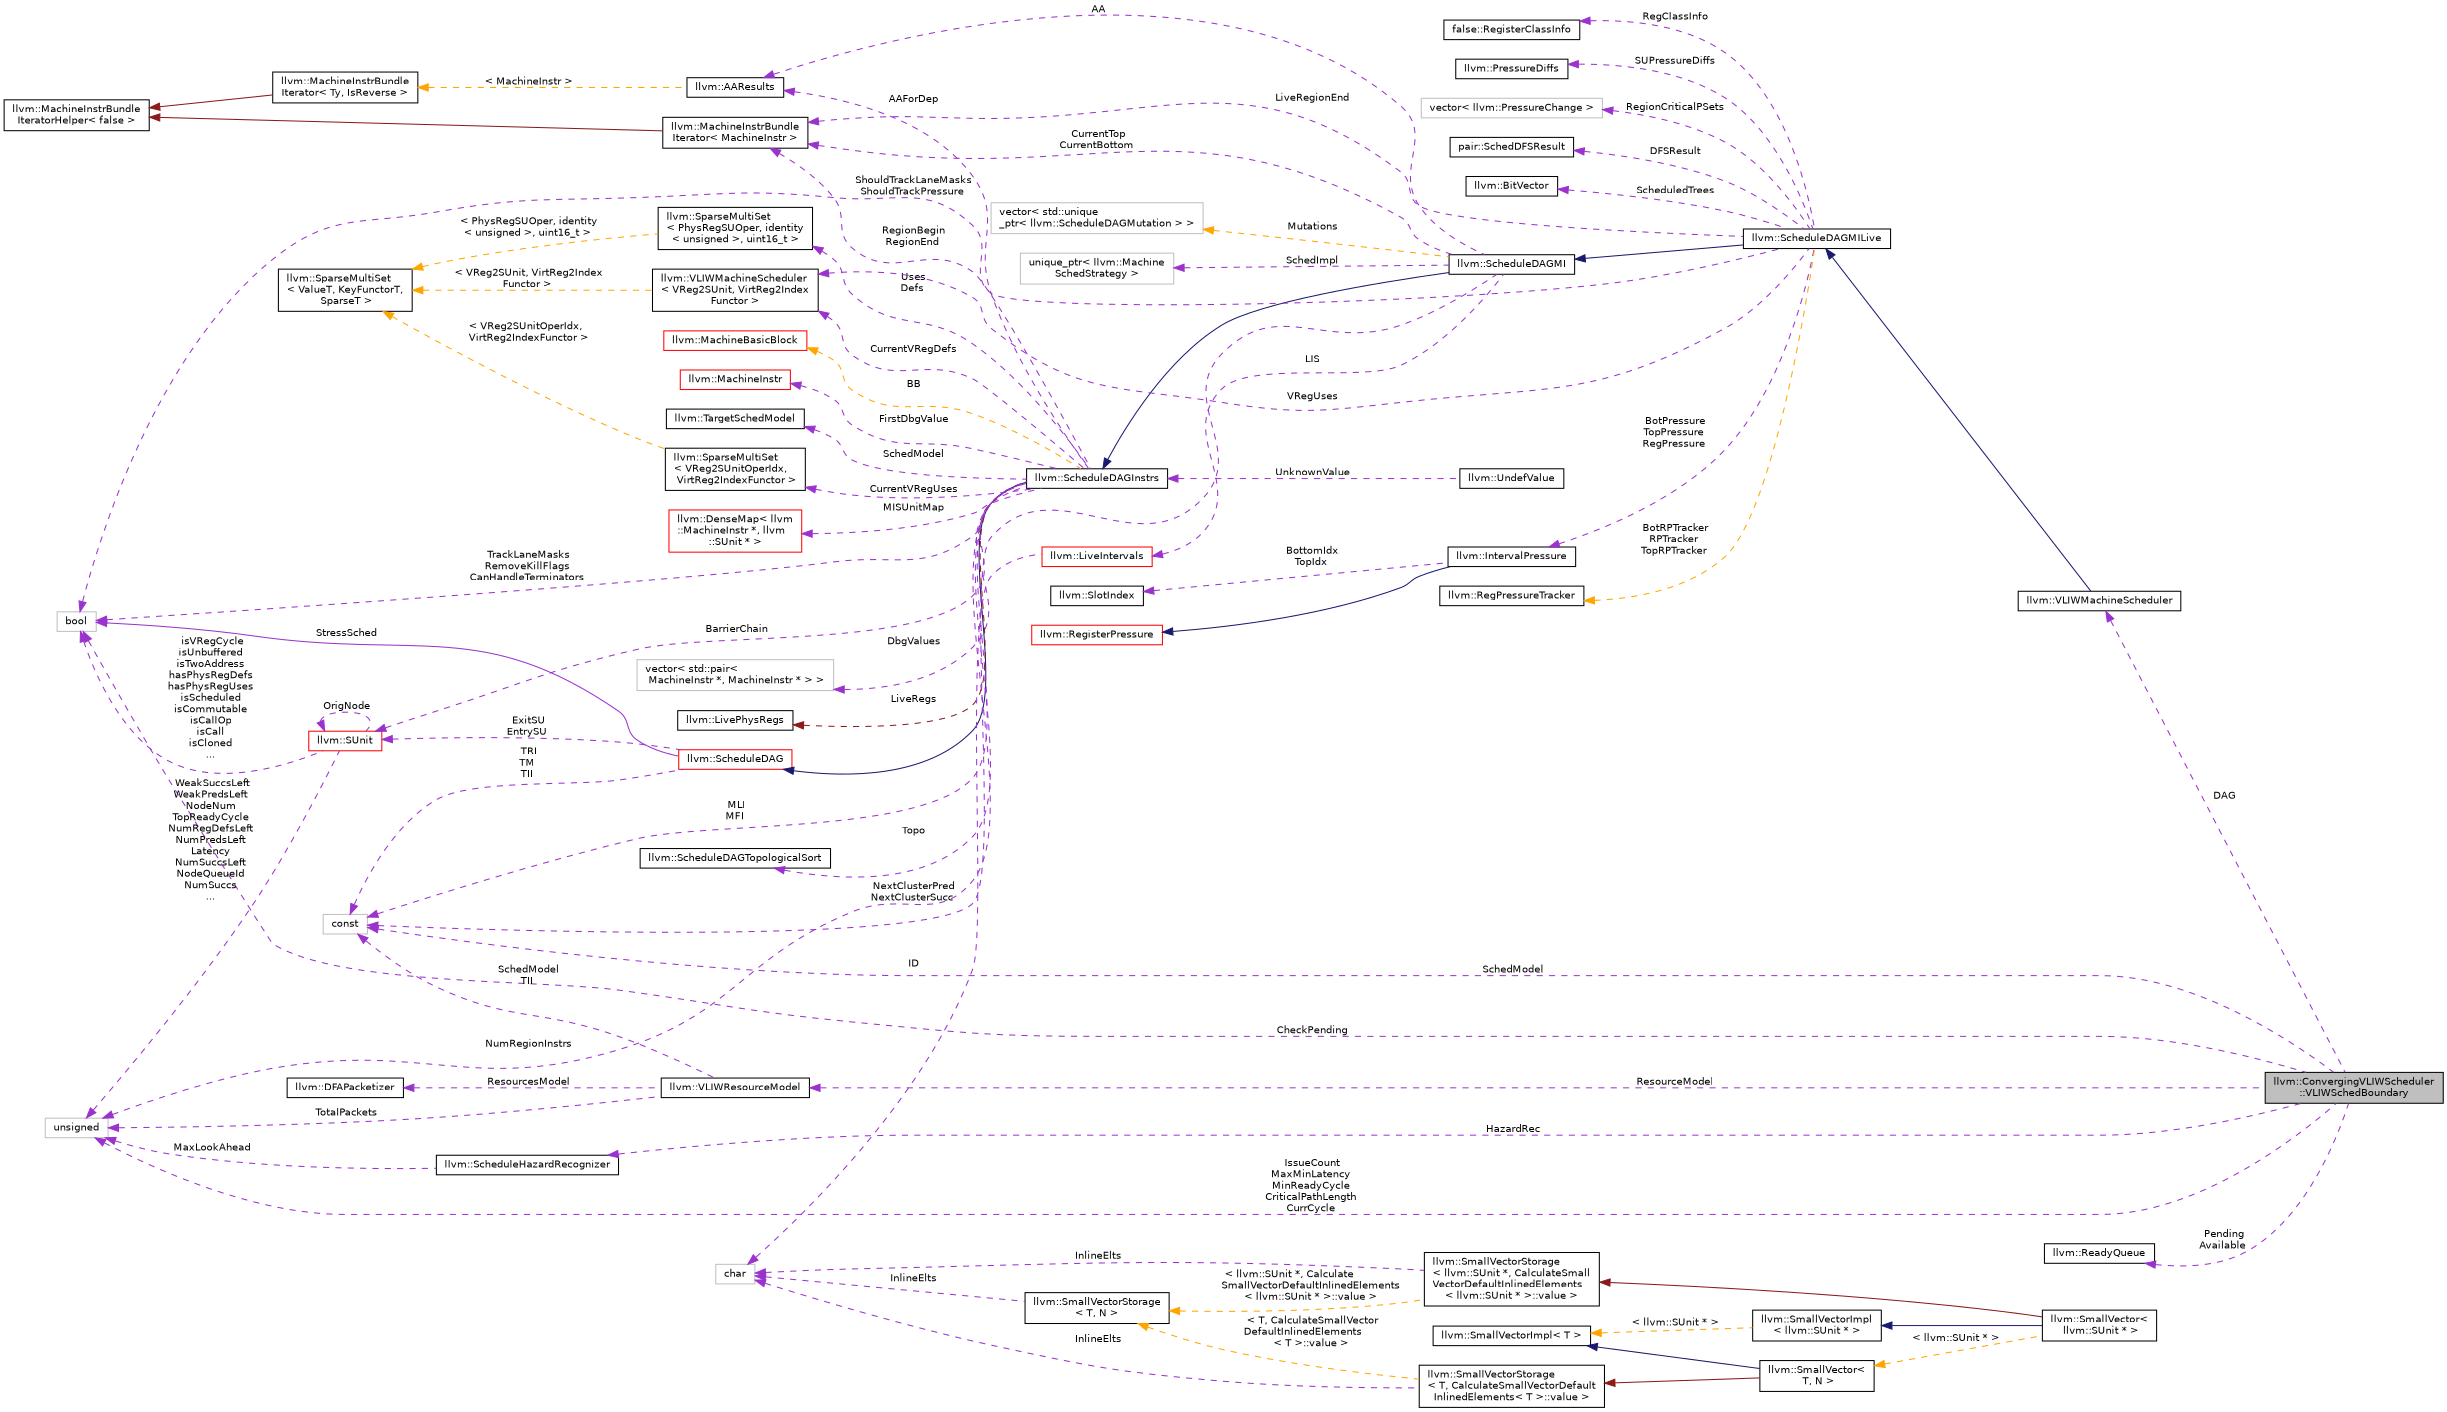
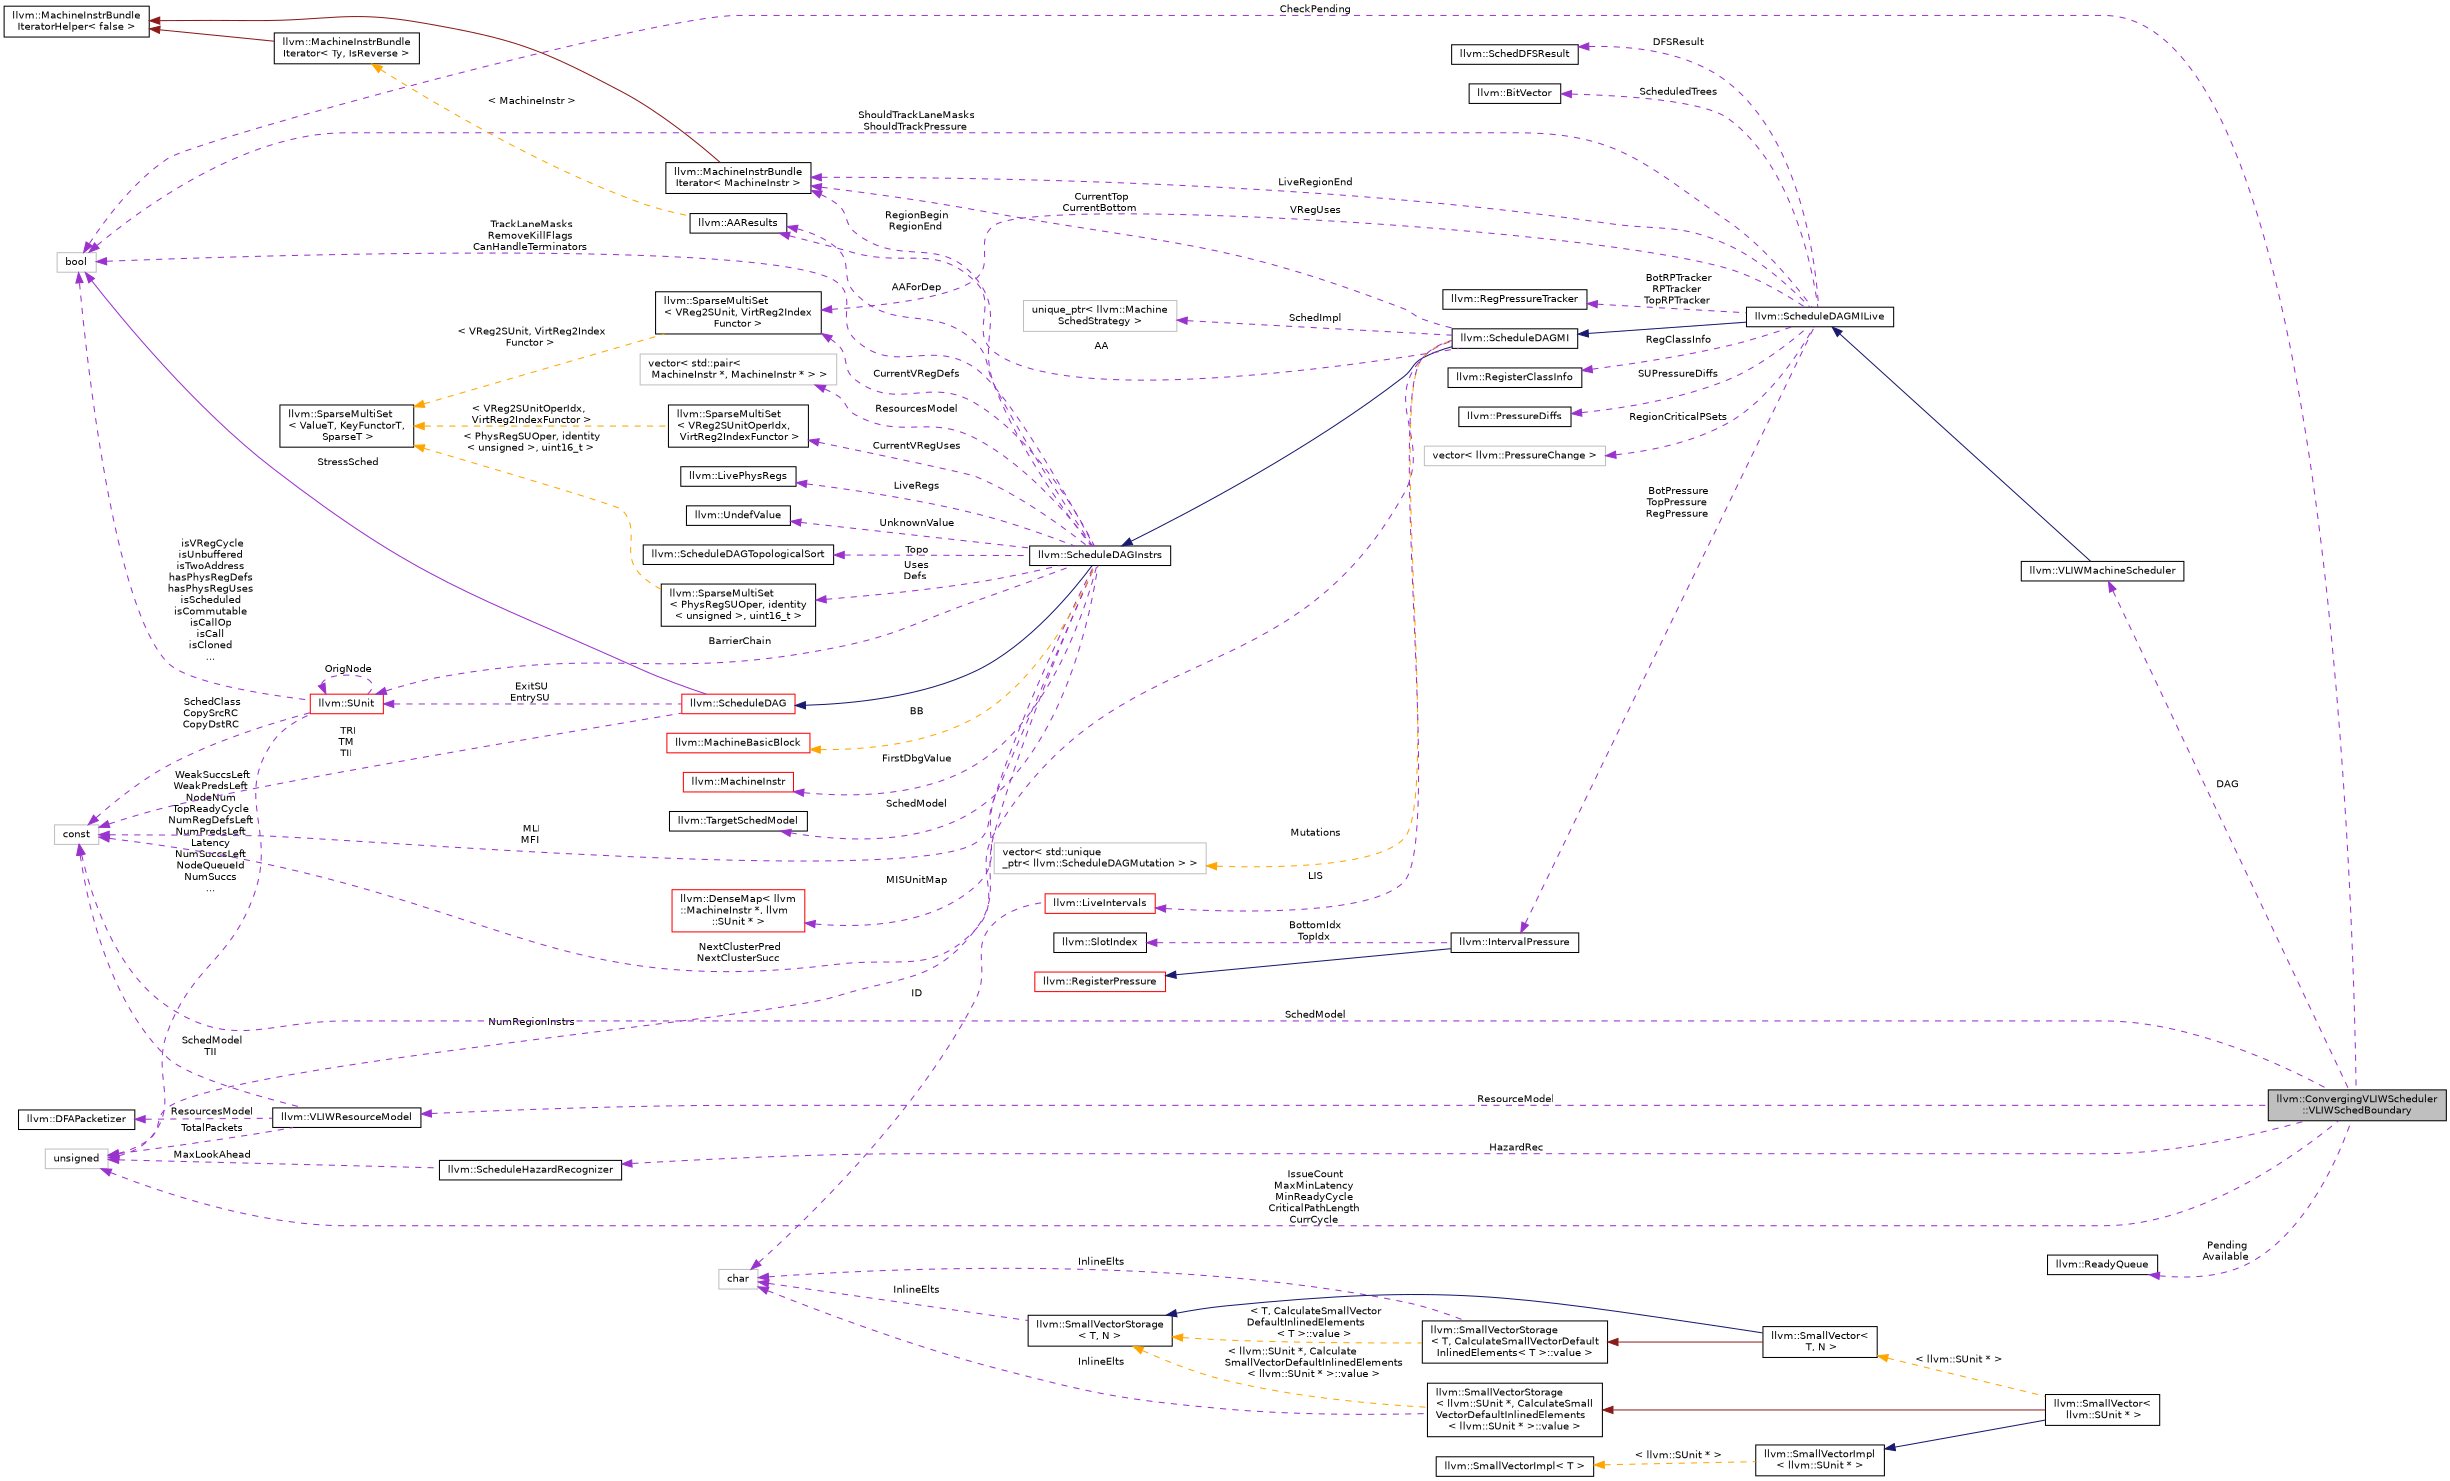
(1512, 30) -> (1515, 378)
(1512, 147) -> (1515, 55)
(735, 290) -> (738, 313)
(1765, 475) -> (1672, 308)
(1319, 479) -> (915, 535)
(912, 642) -> (915, 409)
(969, 707) -> (943, 506)
none -> (196, 752)
(1679, 1358) -> (1470, 1296)
